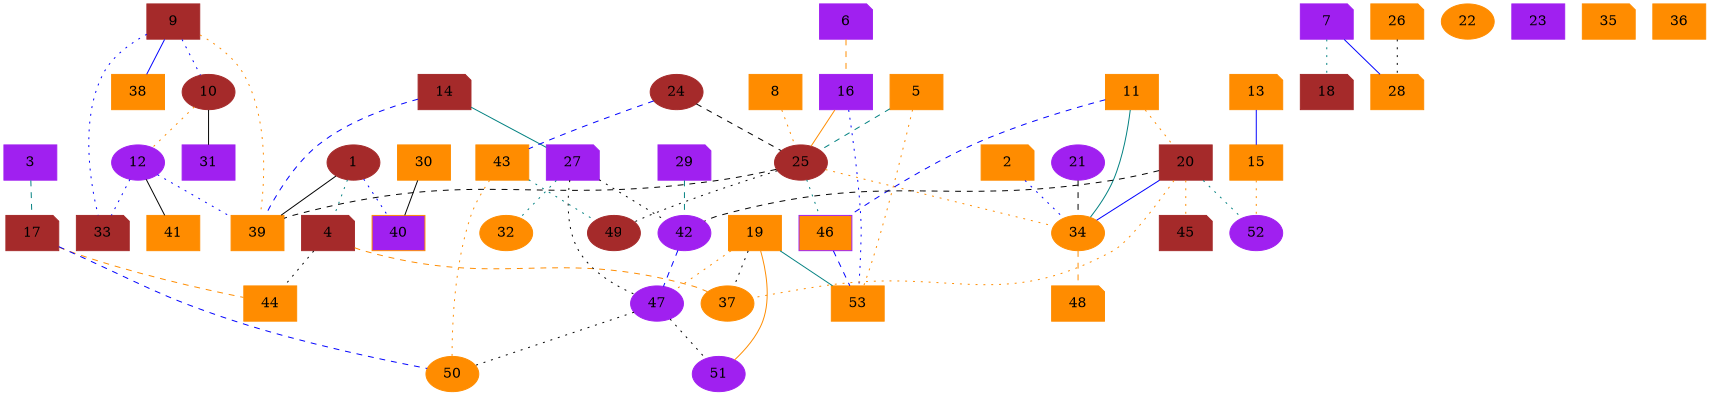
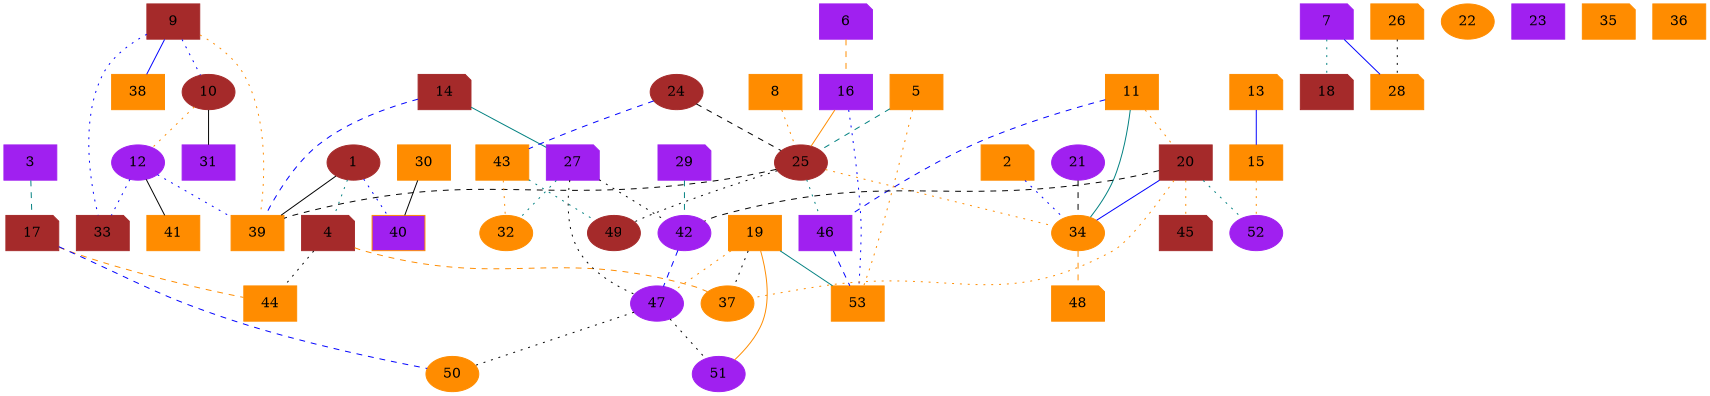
(825, 233) -> (825, 233)
(460, 261) -> (504, 198)
